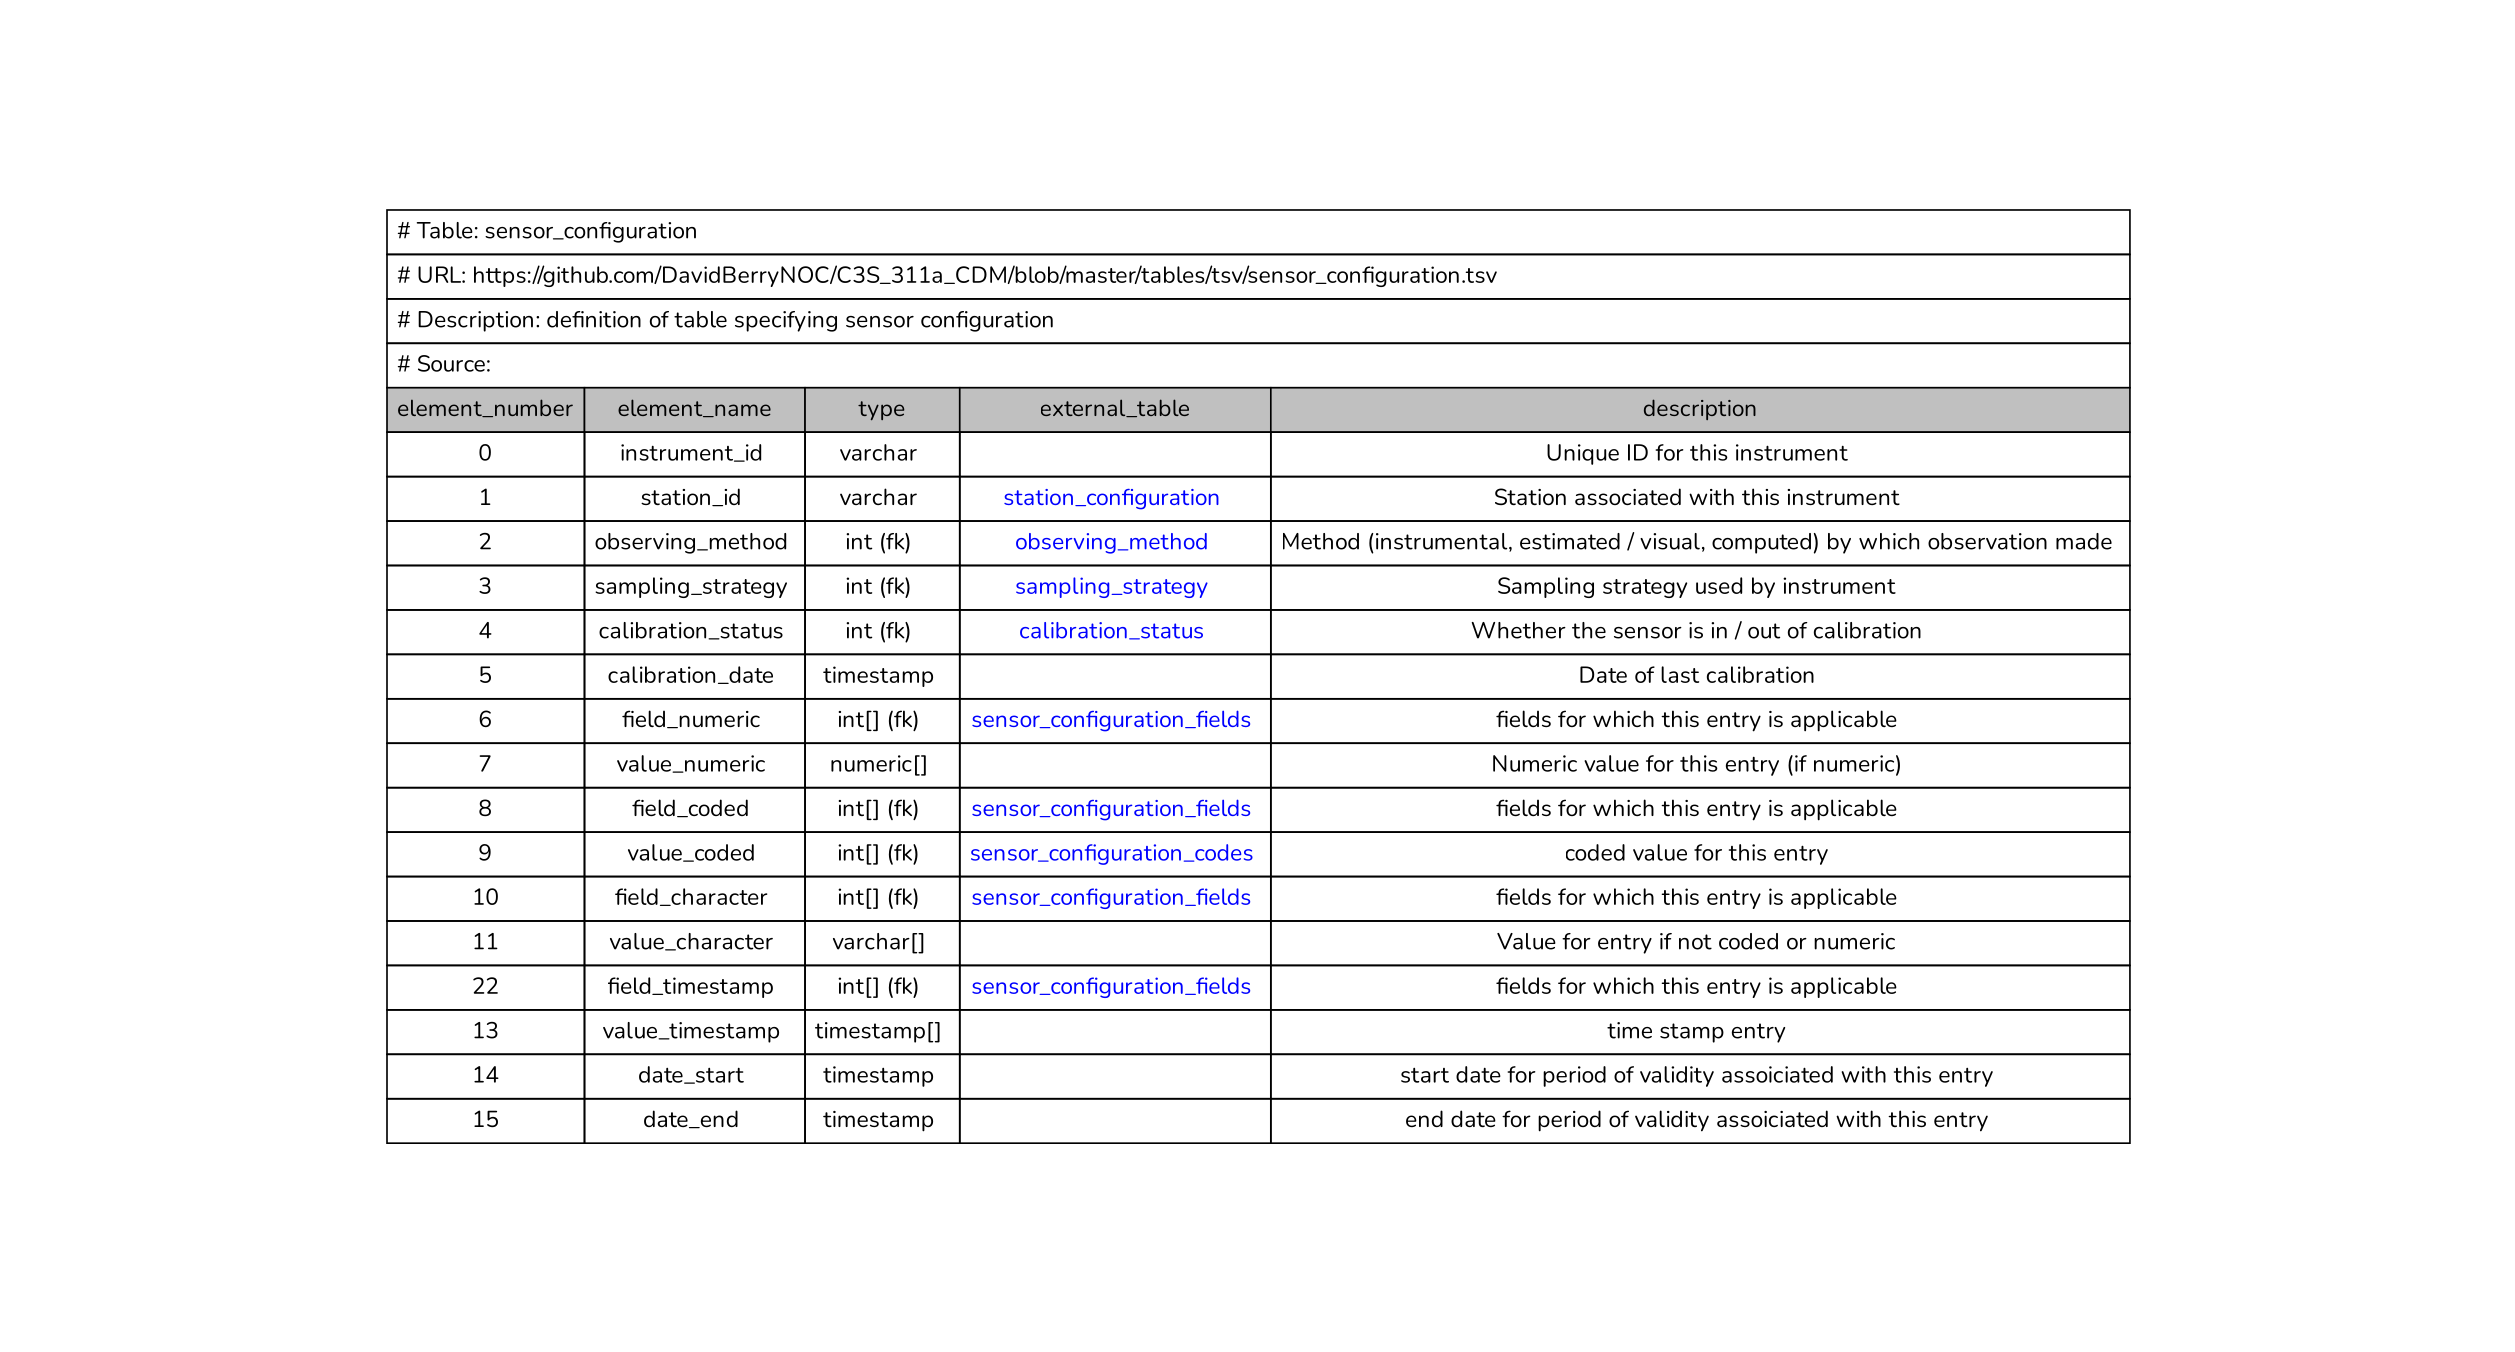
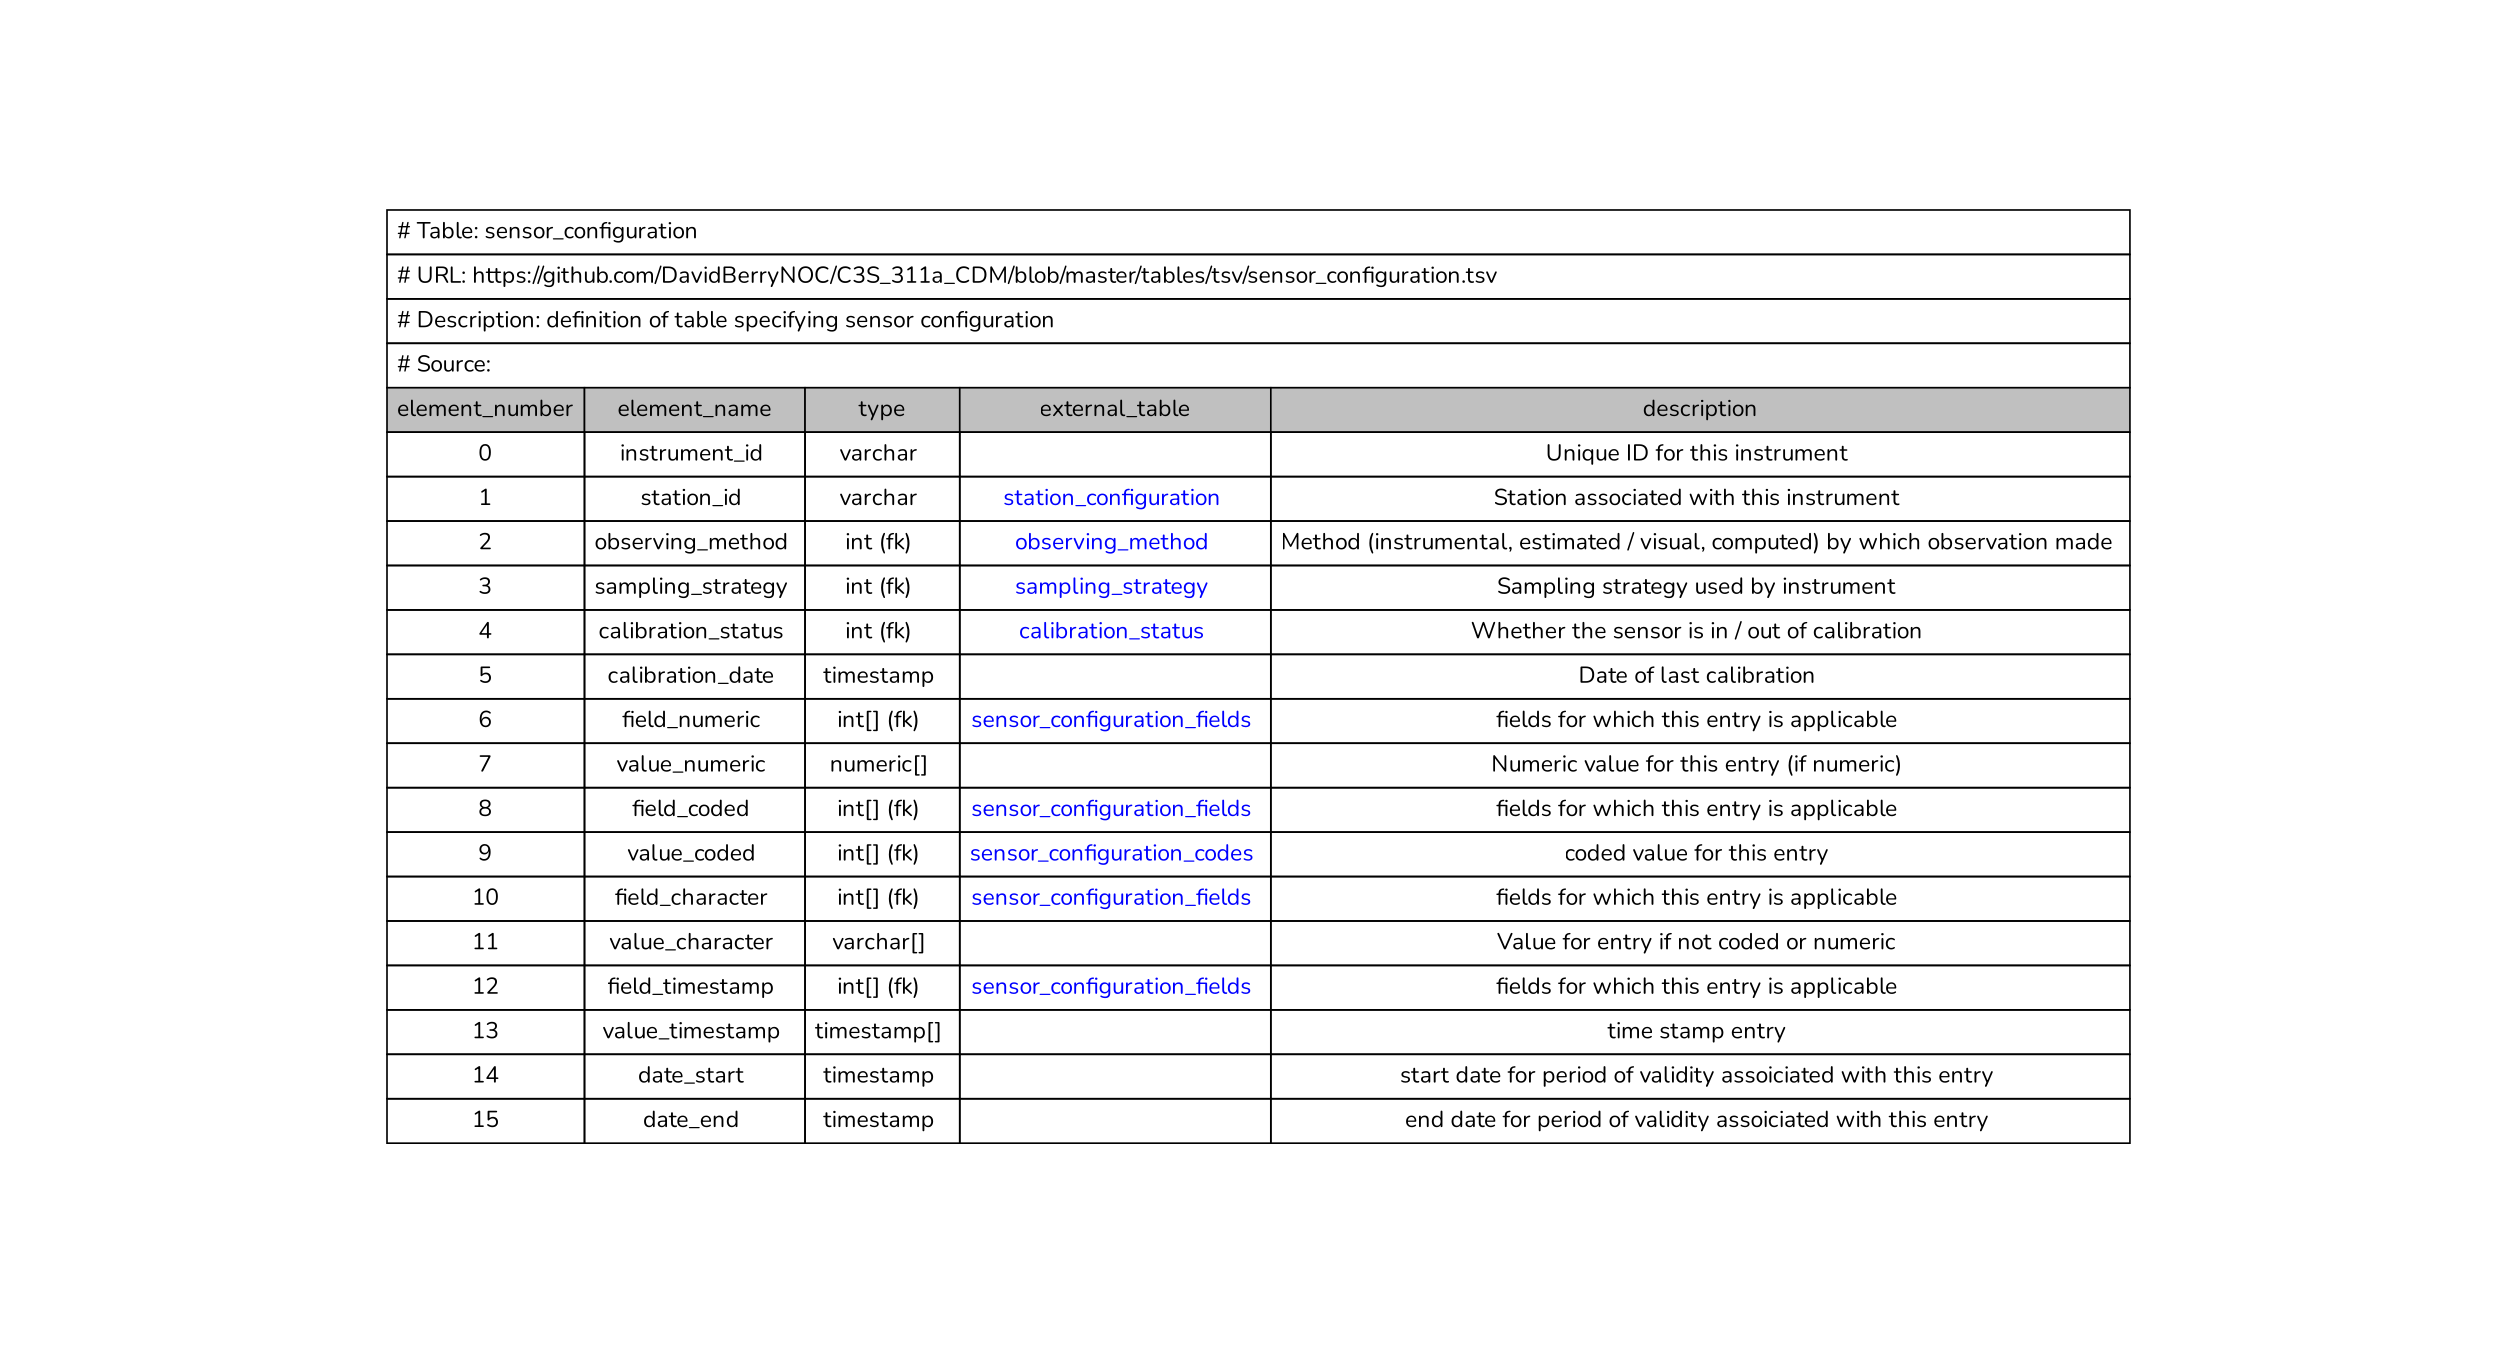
(486, 987) -> (486, 987)
